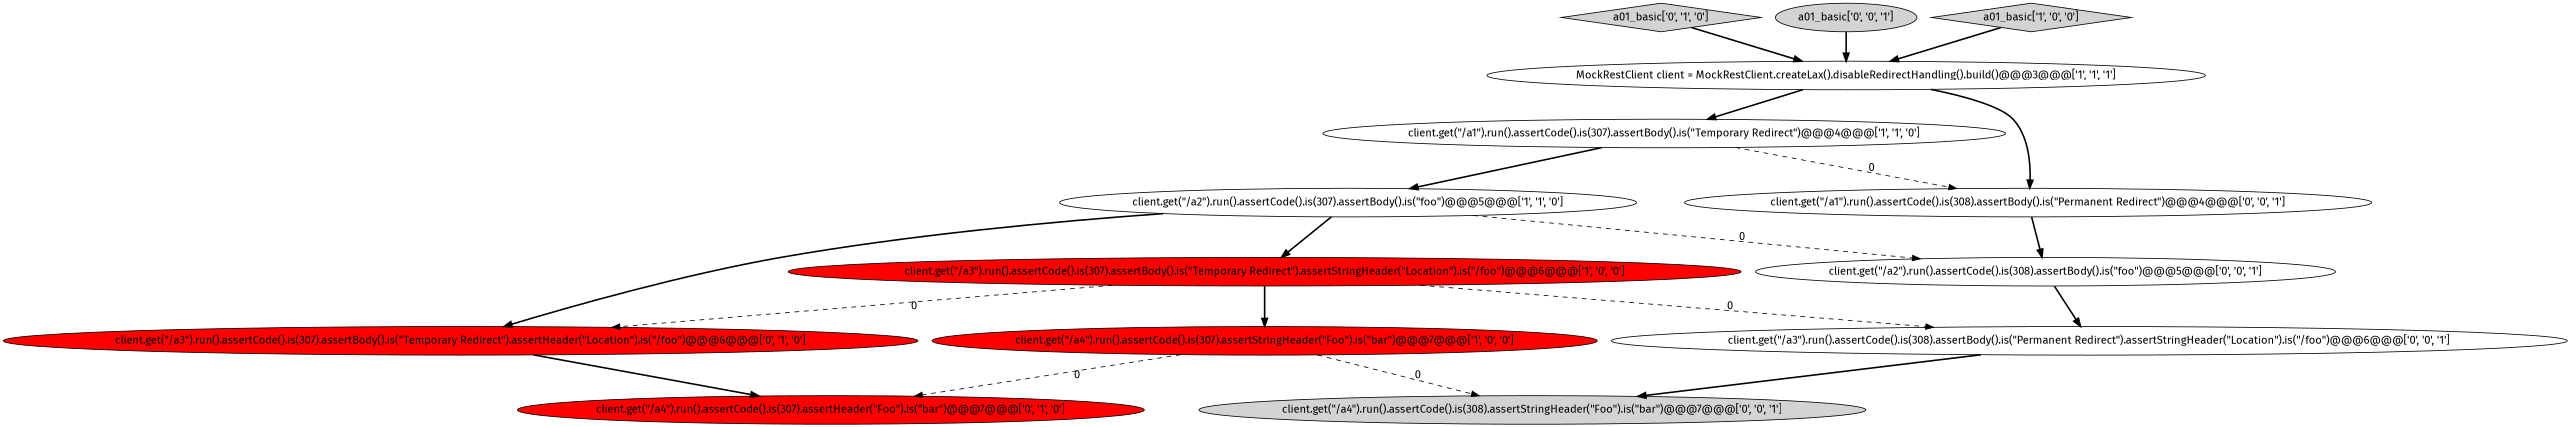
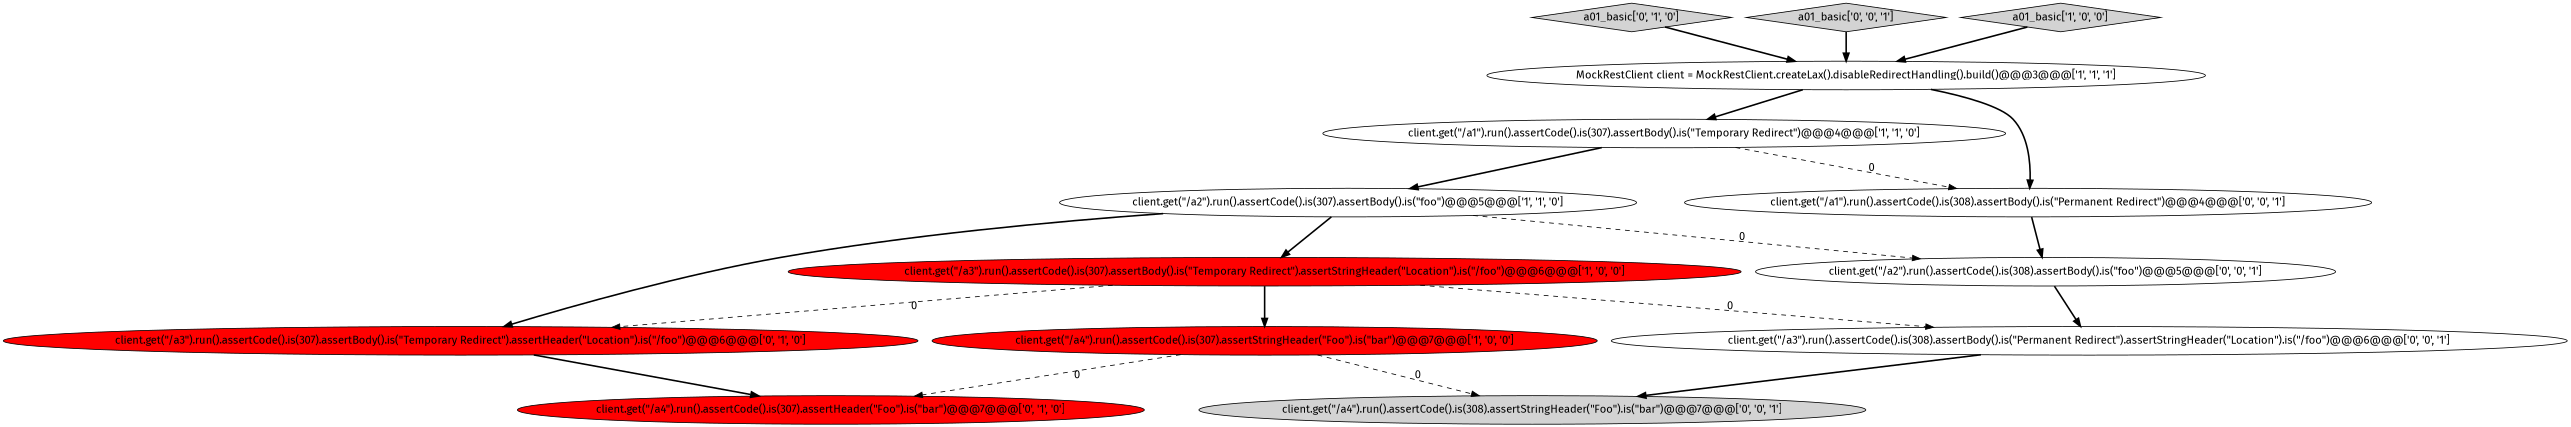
(1846, 17) -> (1846, 17)
